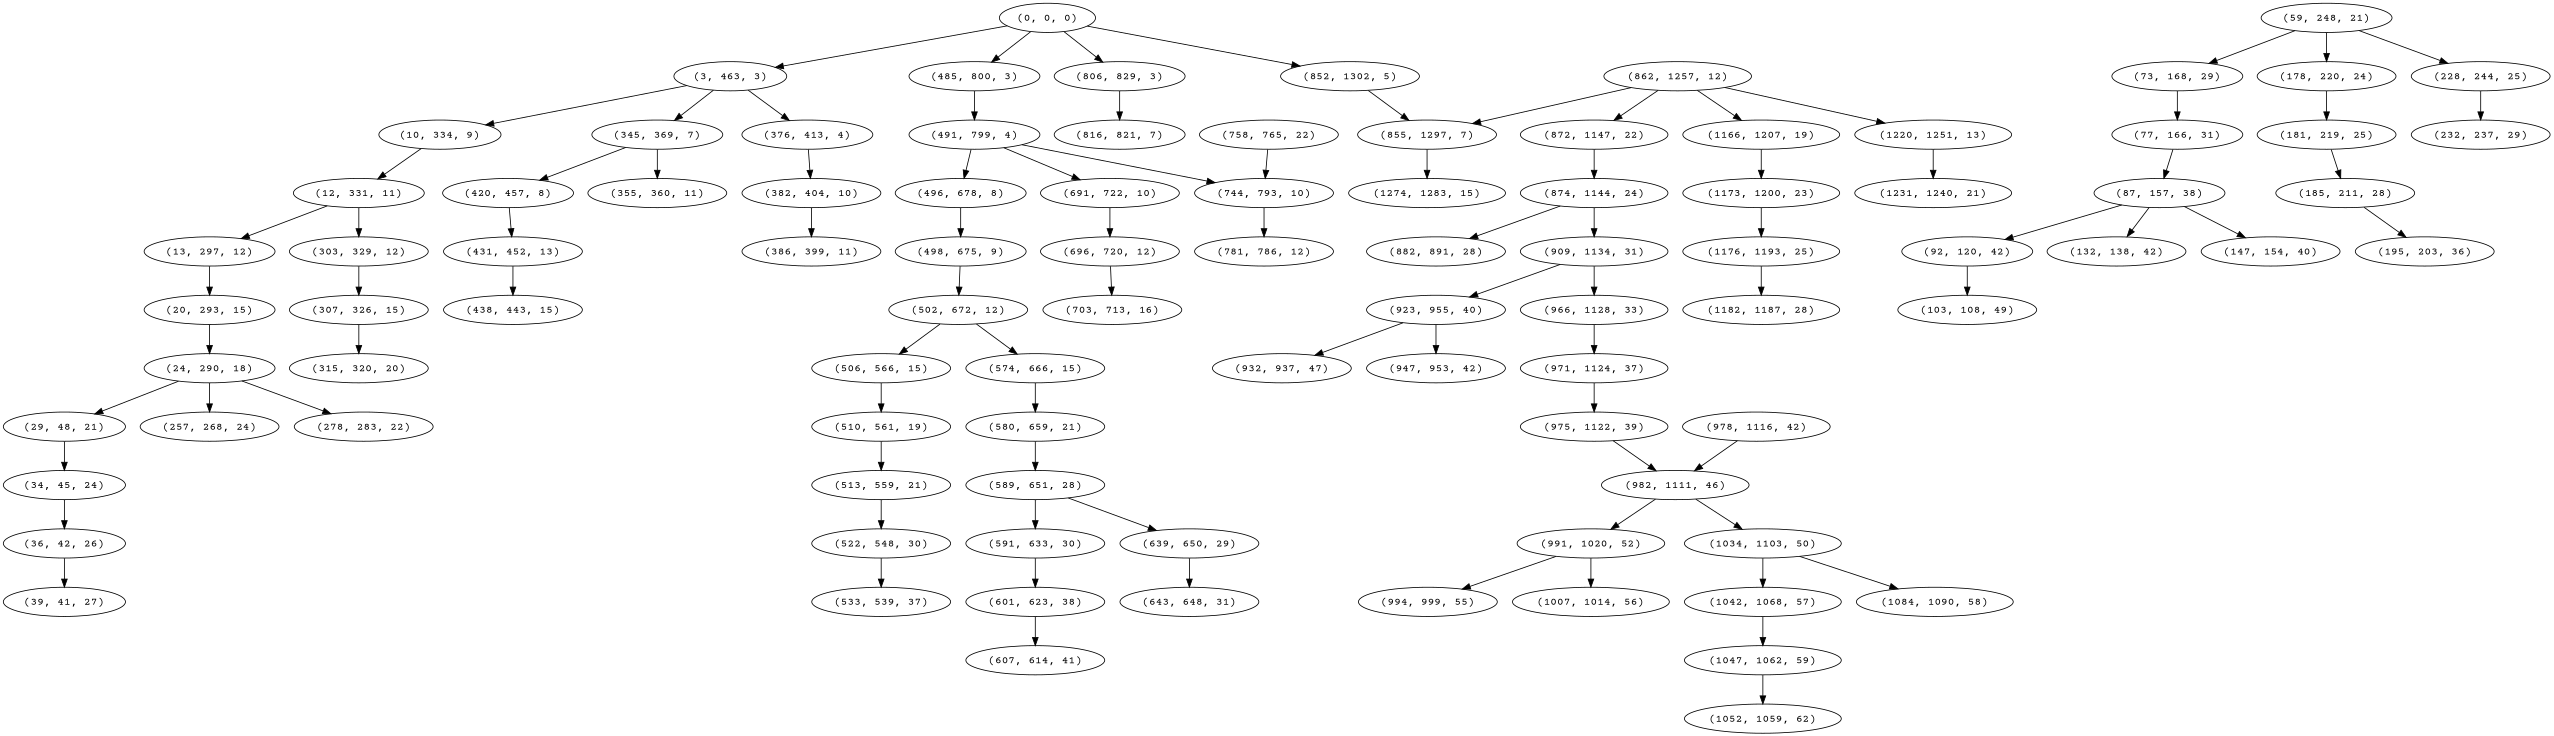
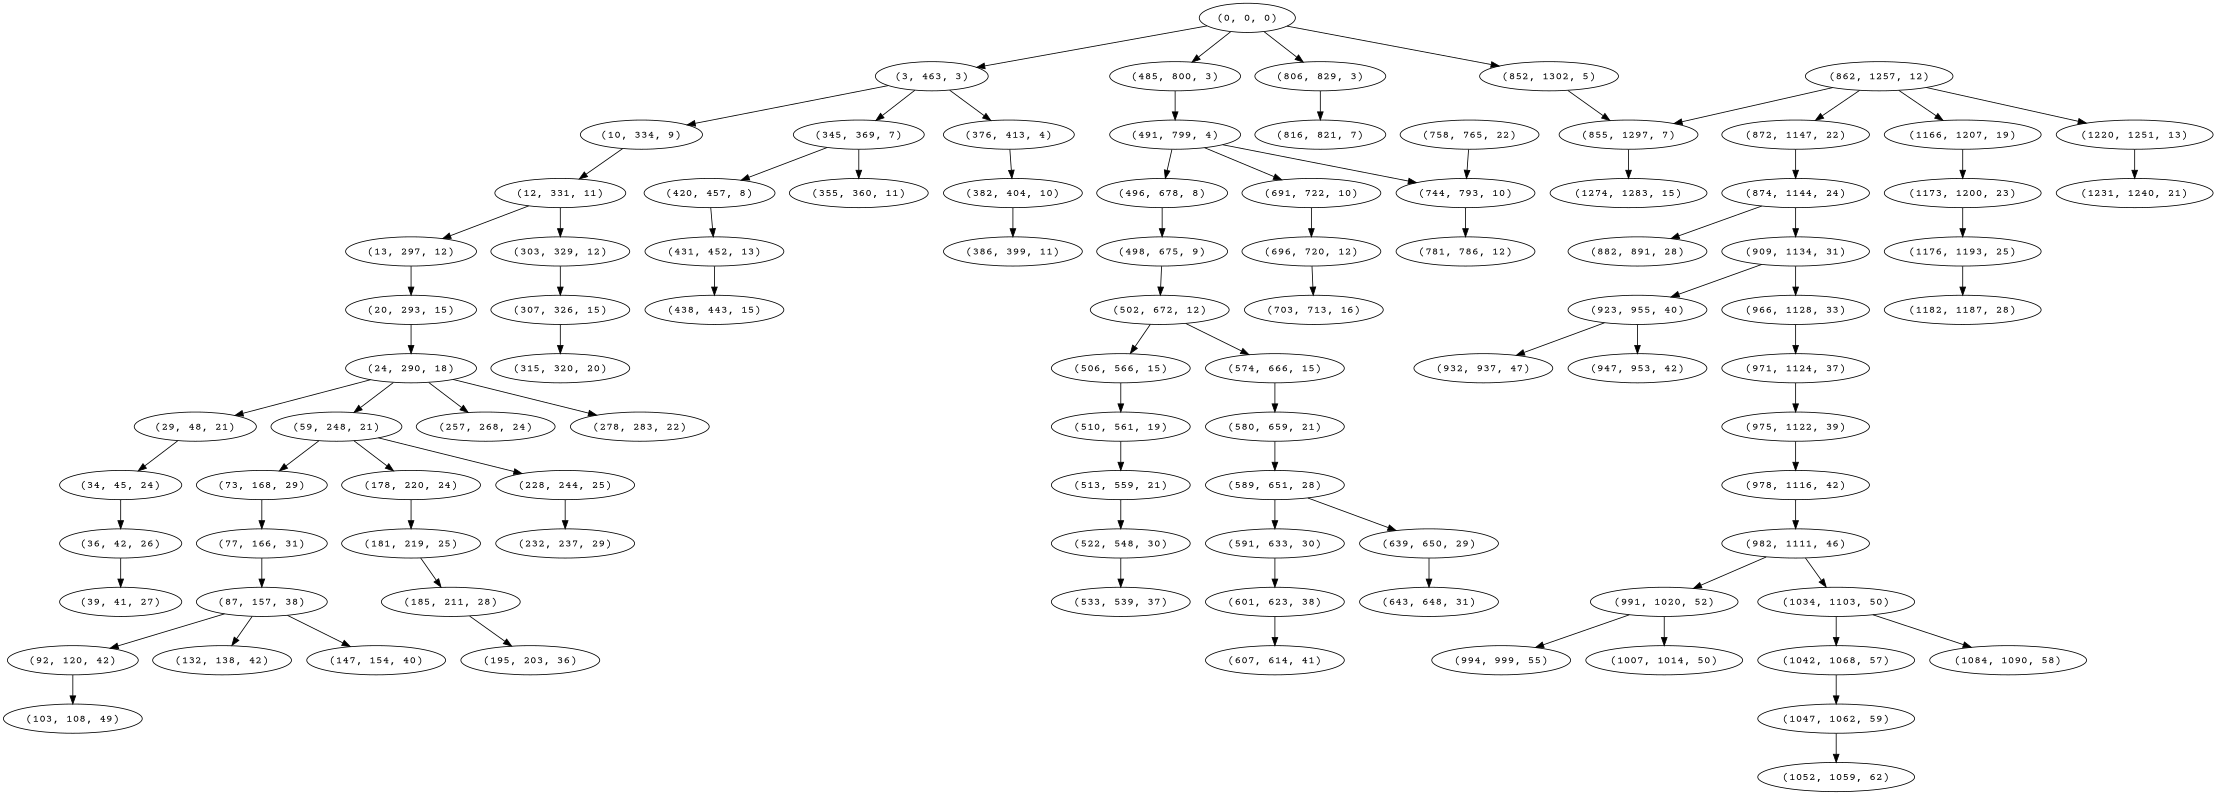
none -> (377, 395)
(1631, 453) -> (1796, 452)
(1591, 602) -> (1664, 660)
